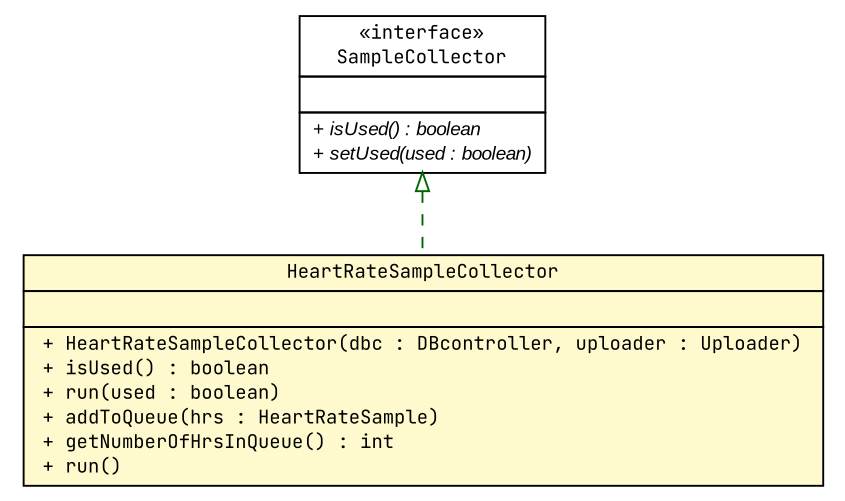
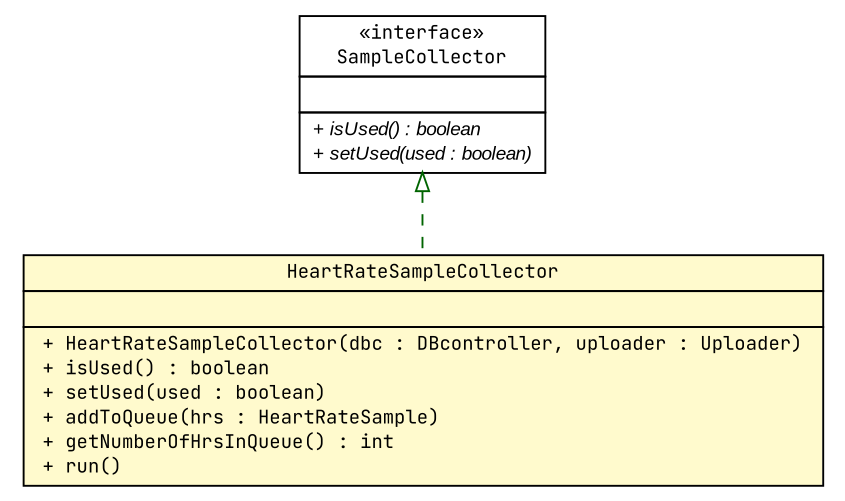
(163, 393) -> (185, 393)
